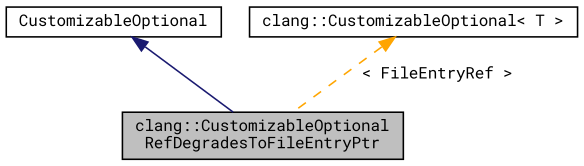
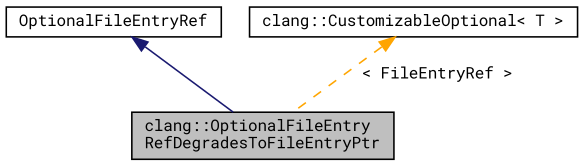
(114, 22) -> (114, 22)
(263, 136) -> (263, 136)
